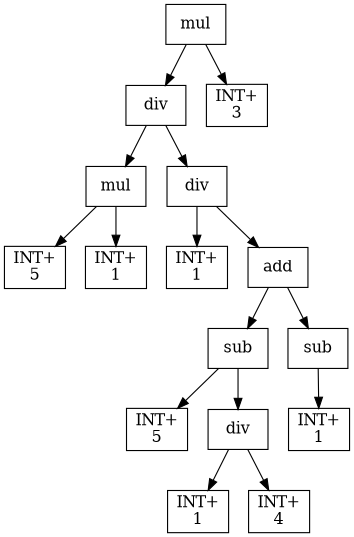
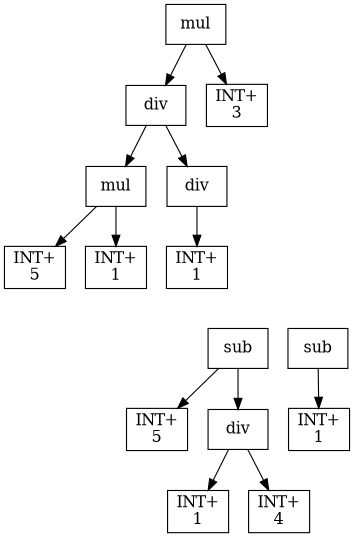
(278, 267) -> none
